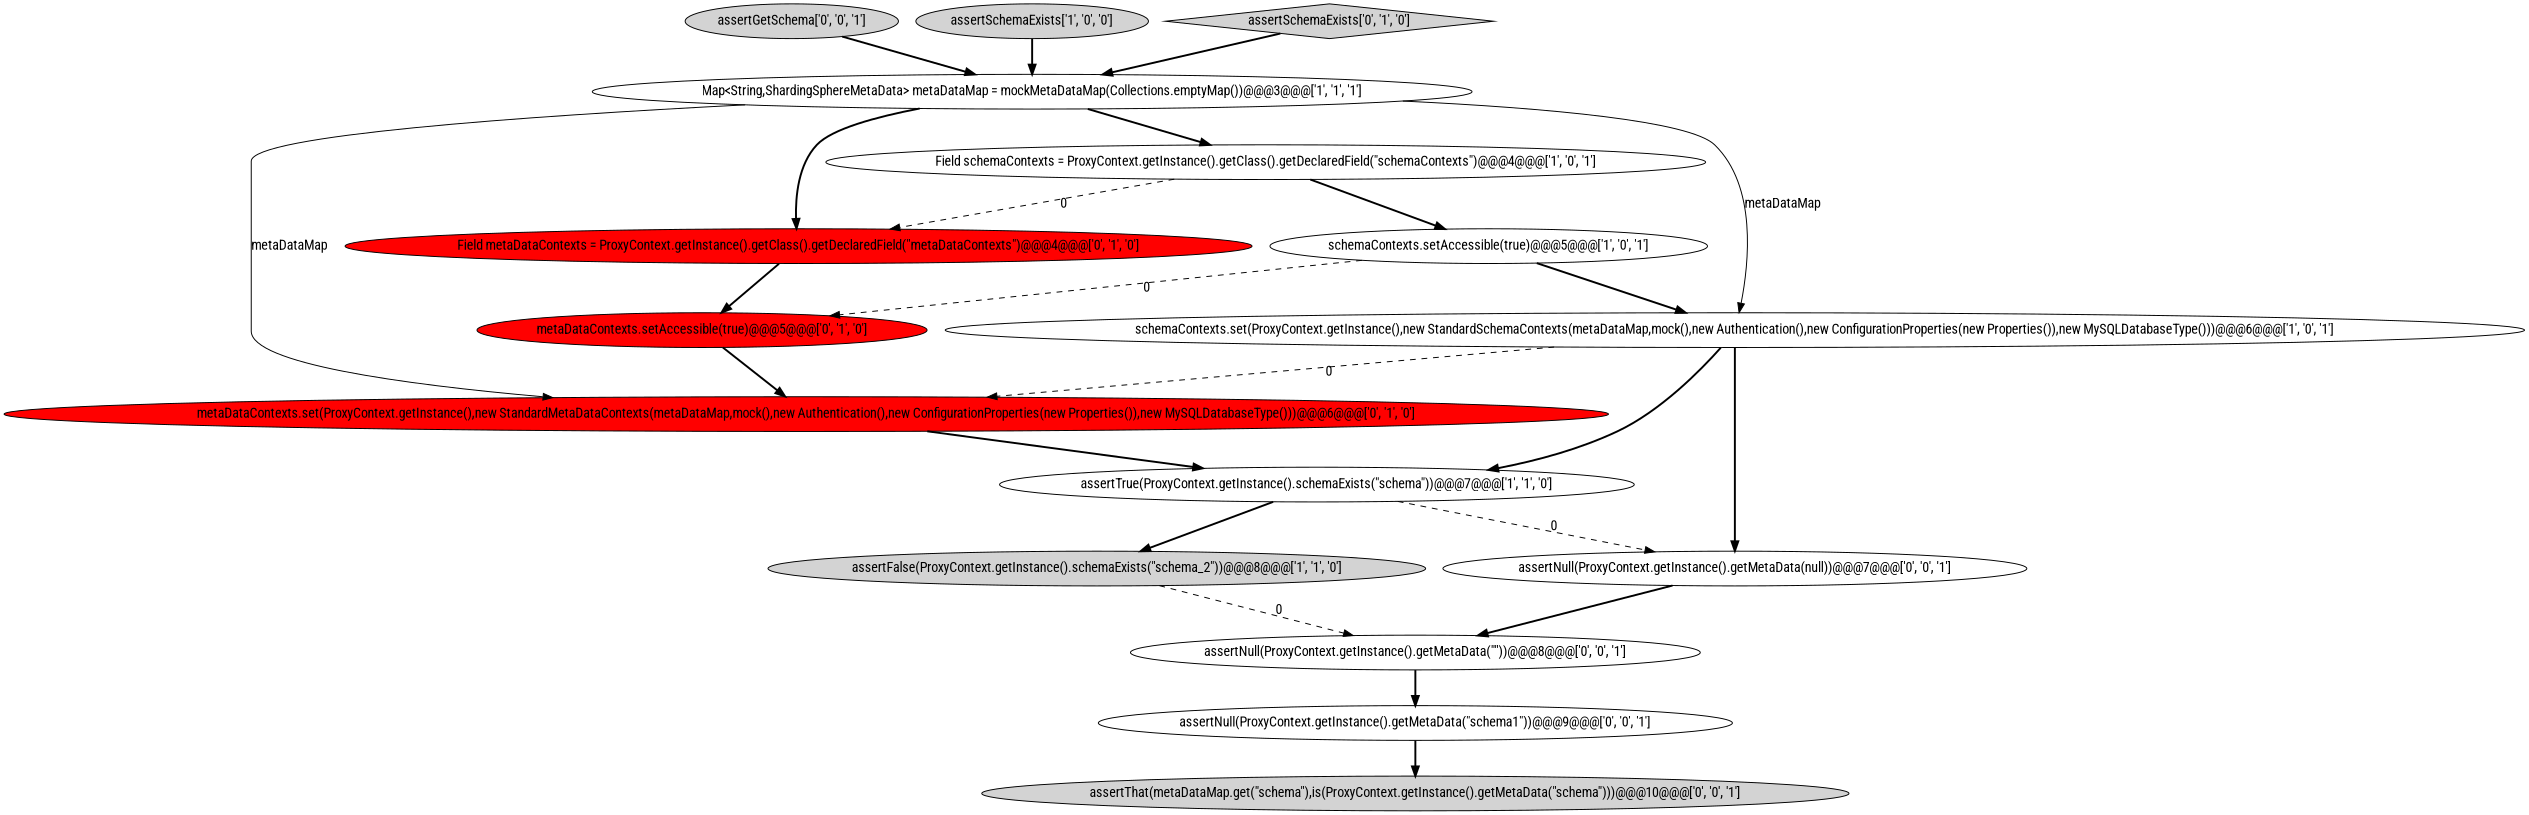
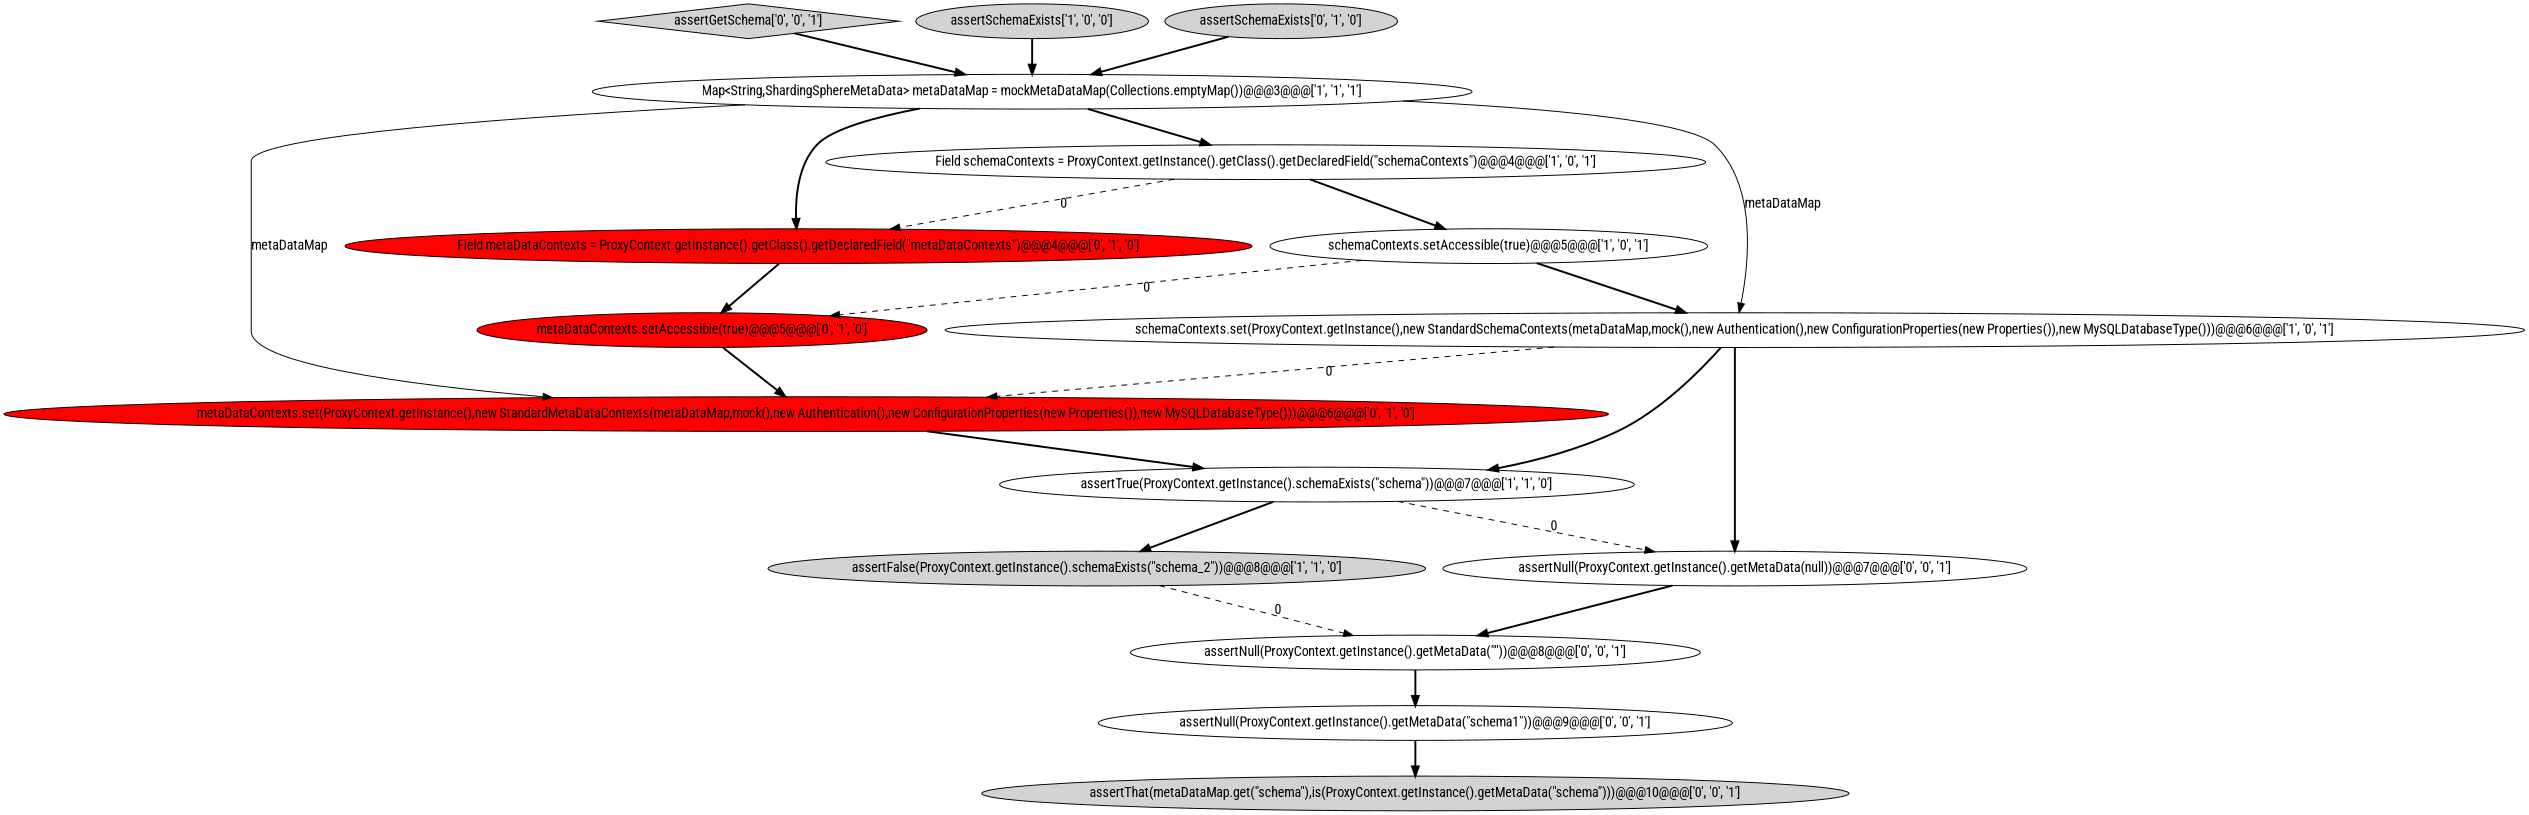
(792, 21) -> (748, 21)
(1329, 21) -> (1281, 21)
